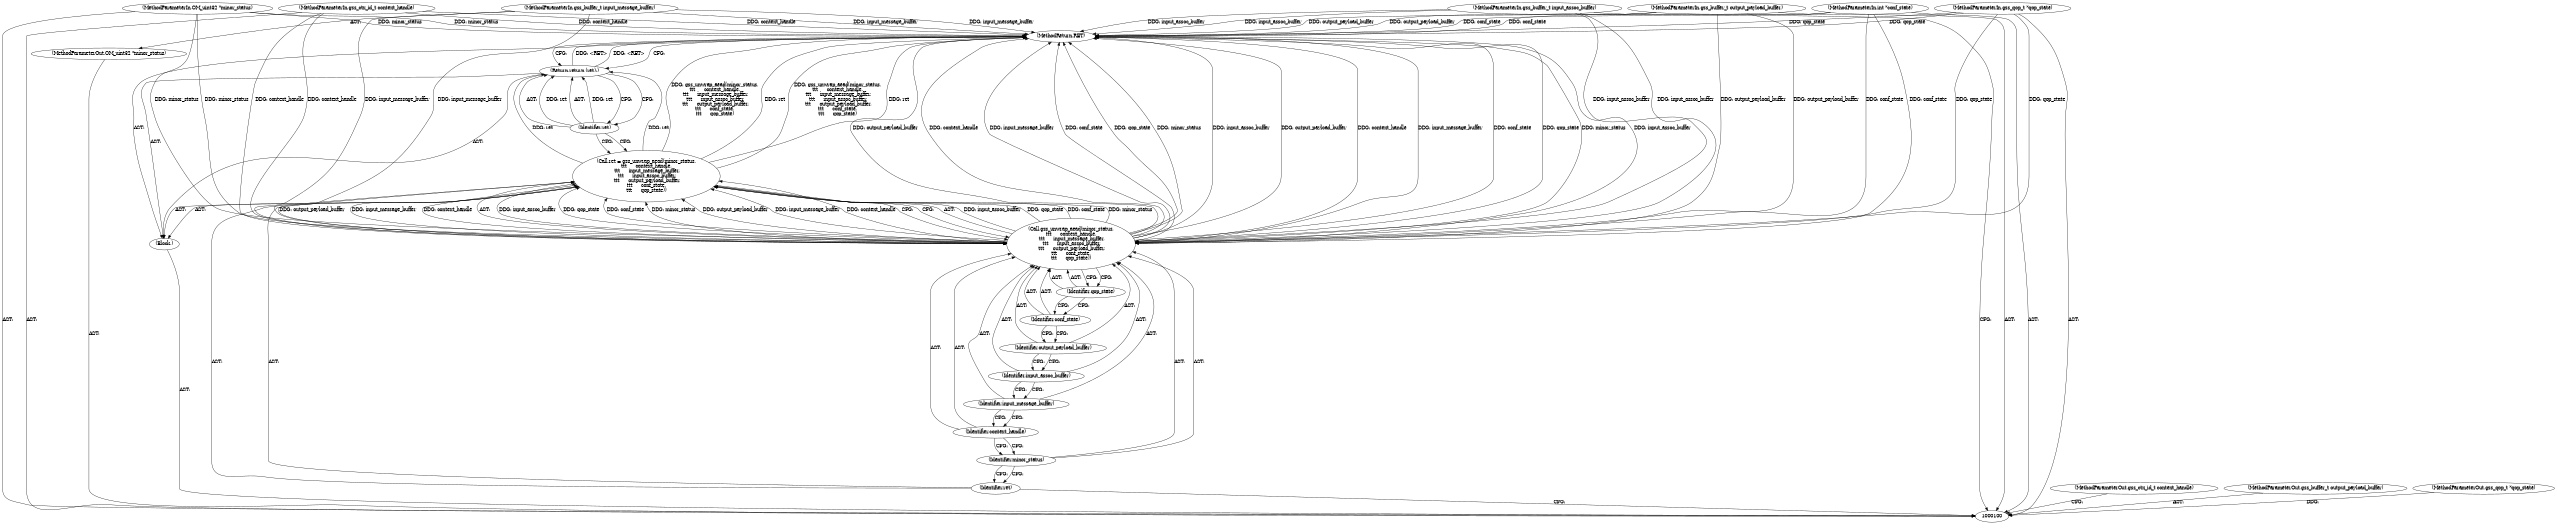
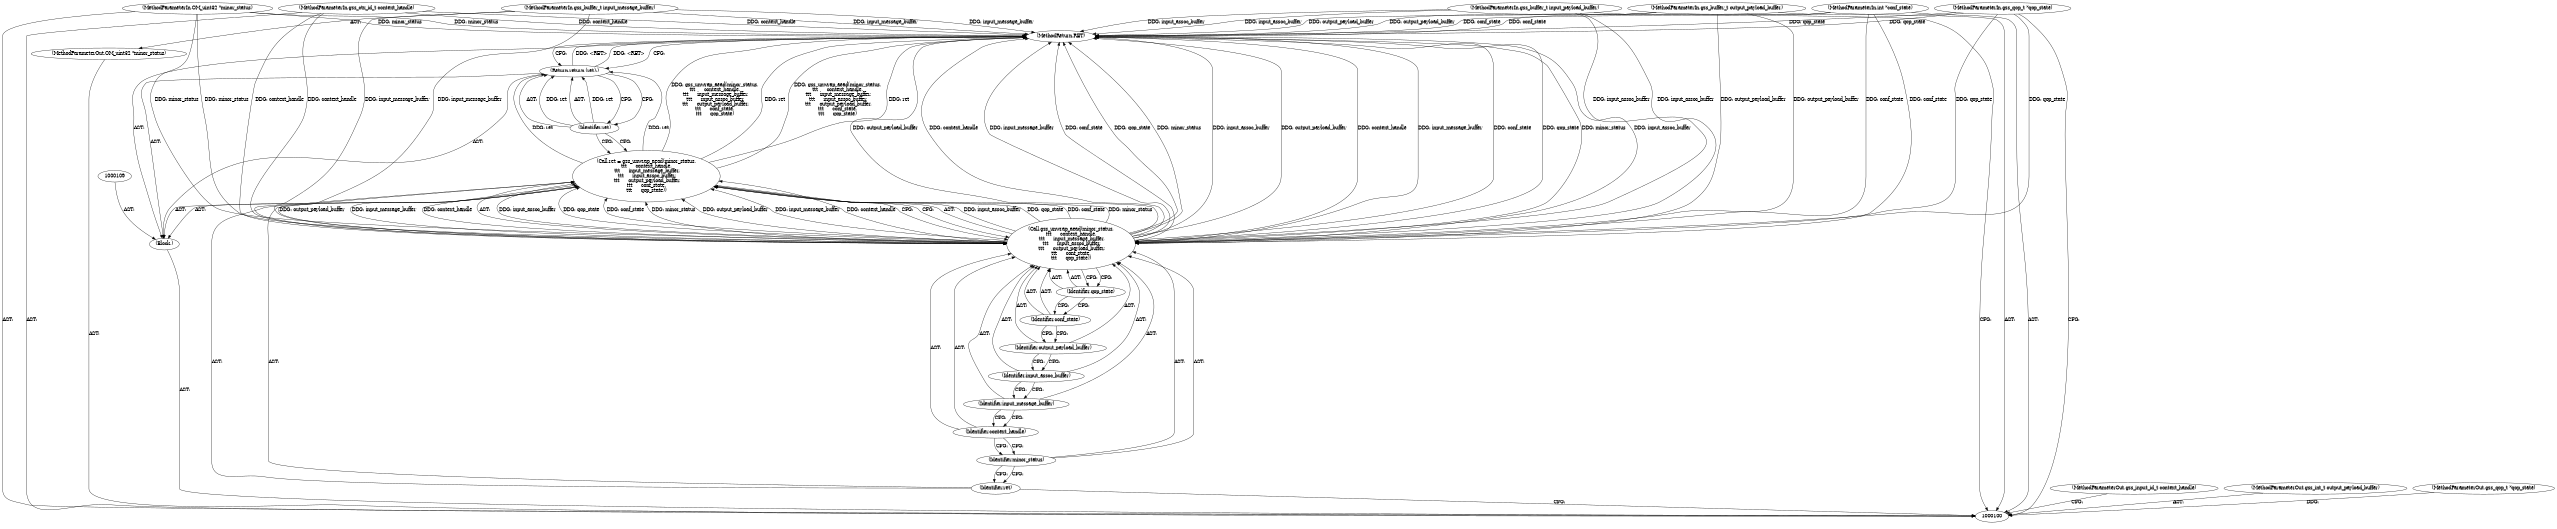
(1535, 8) -> (1535, 8)
none -> (115, 176)
(2074, 320) -> (2074, 320)
(2134, 488) -> (2134, 488)
(2315, 488) -> (2315, 488)
